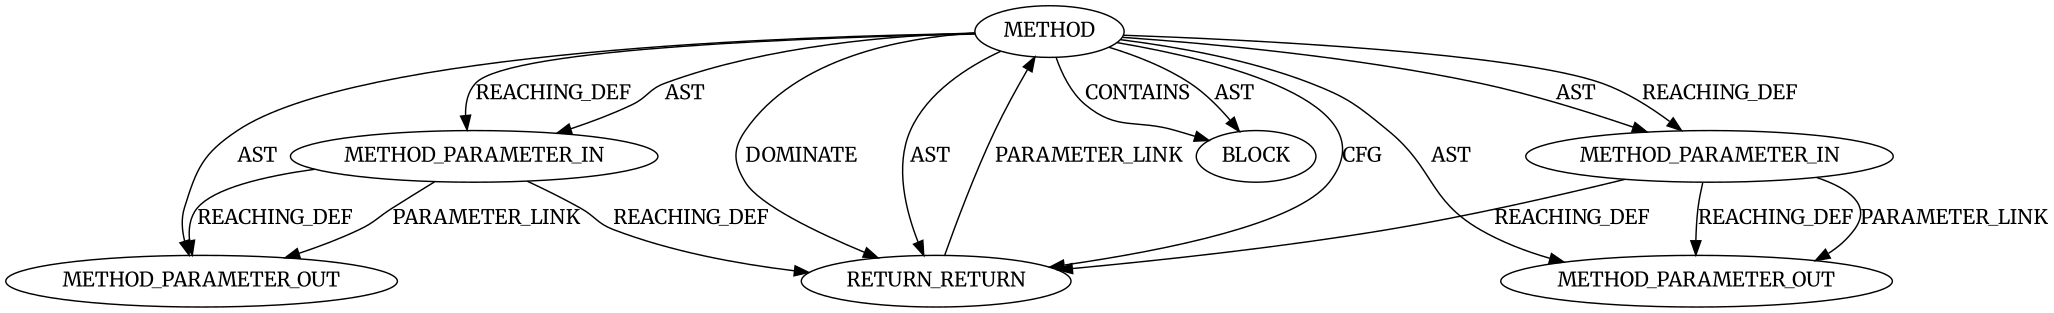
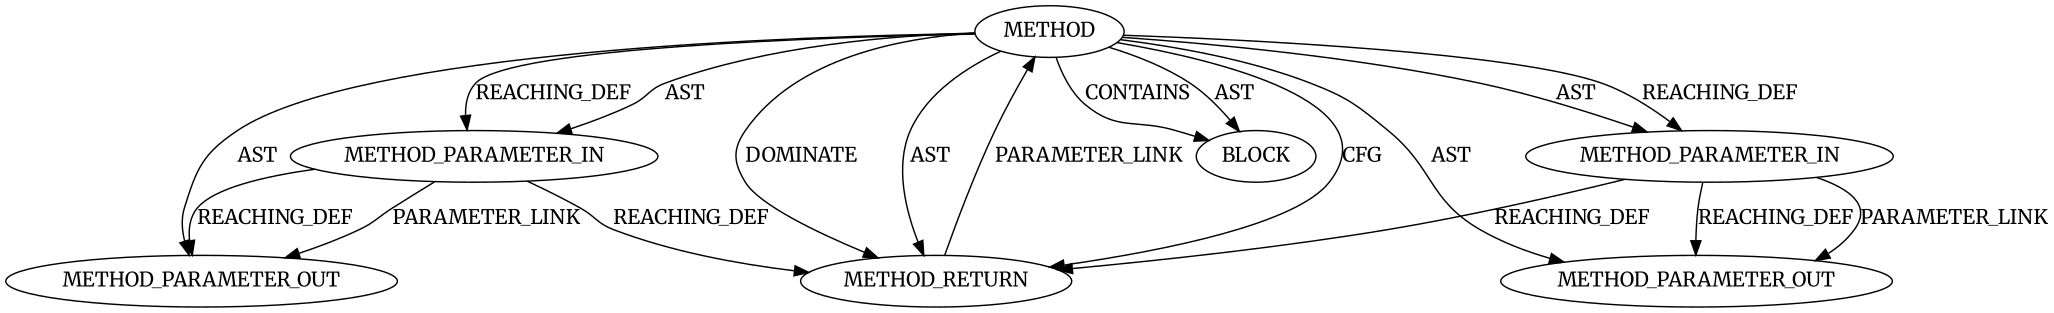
(936, 281) -> (936, 281)
